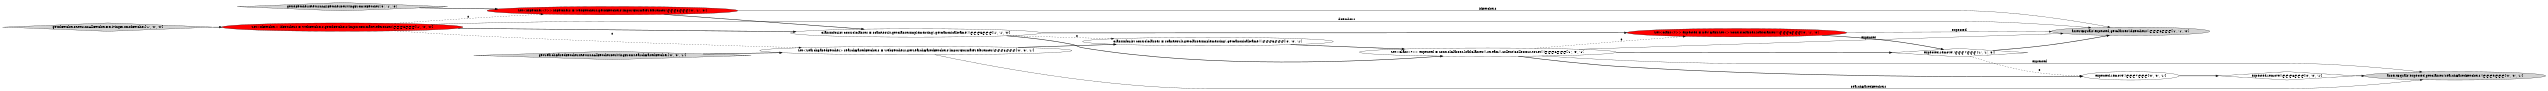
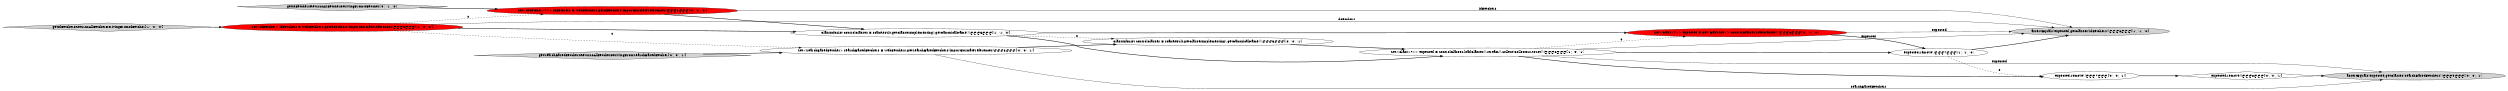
(1959, 53) -> (1939, 53)
